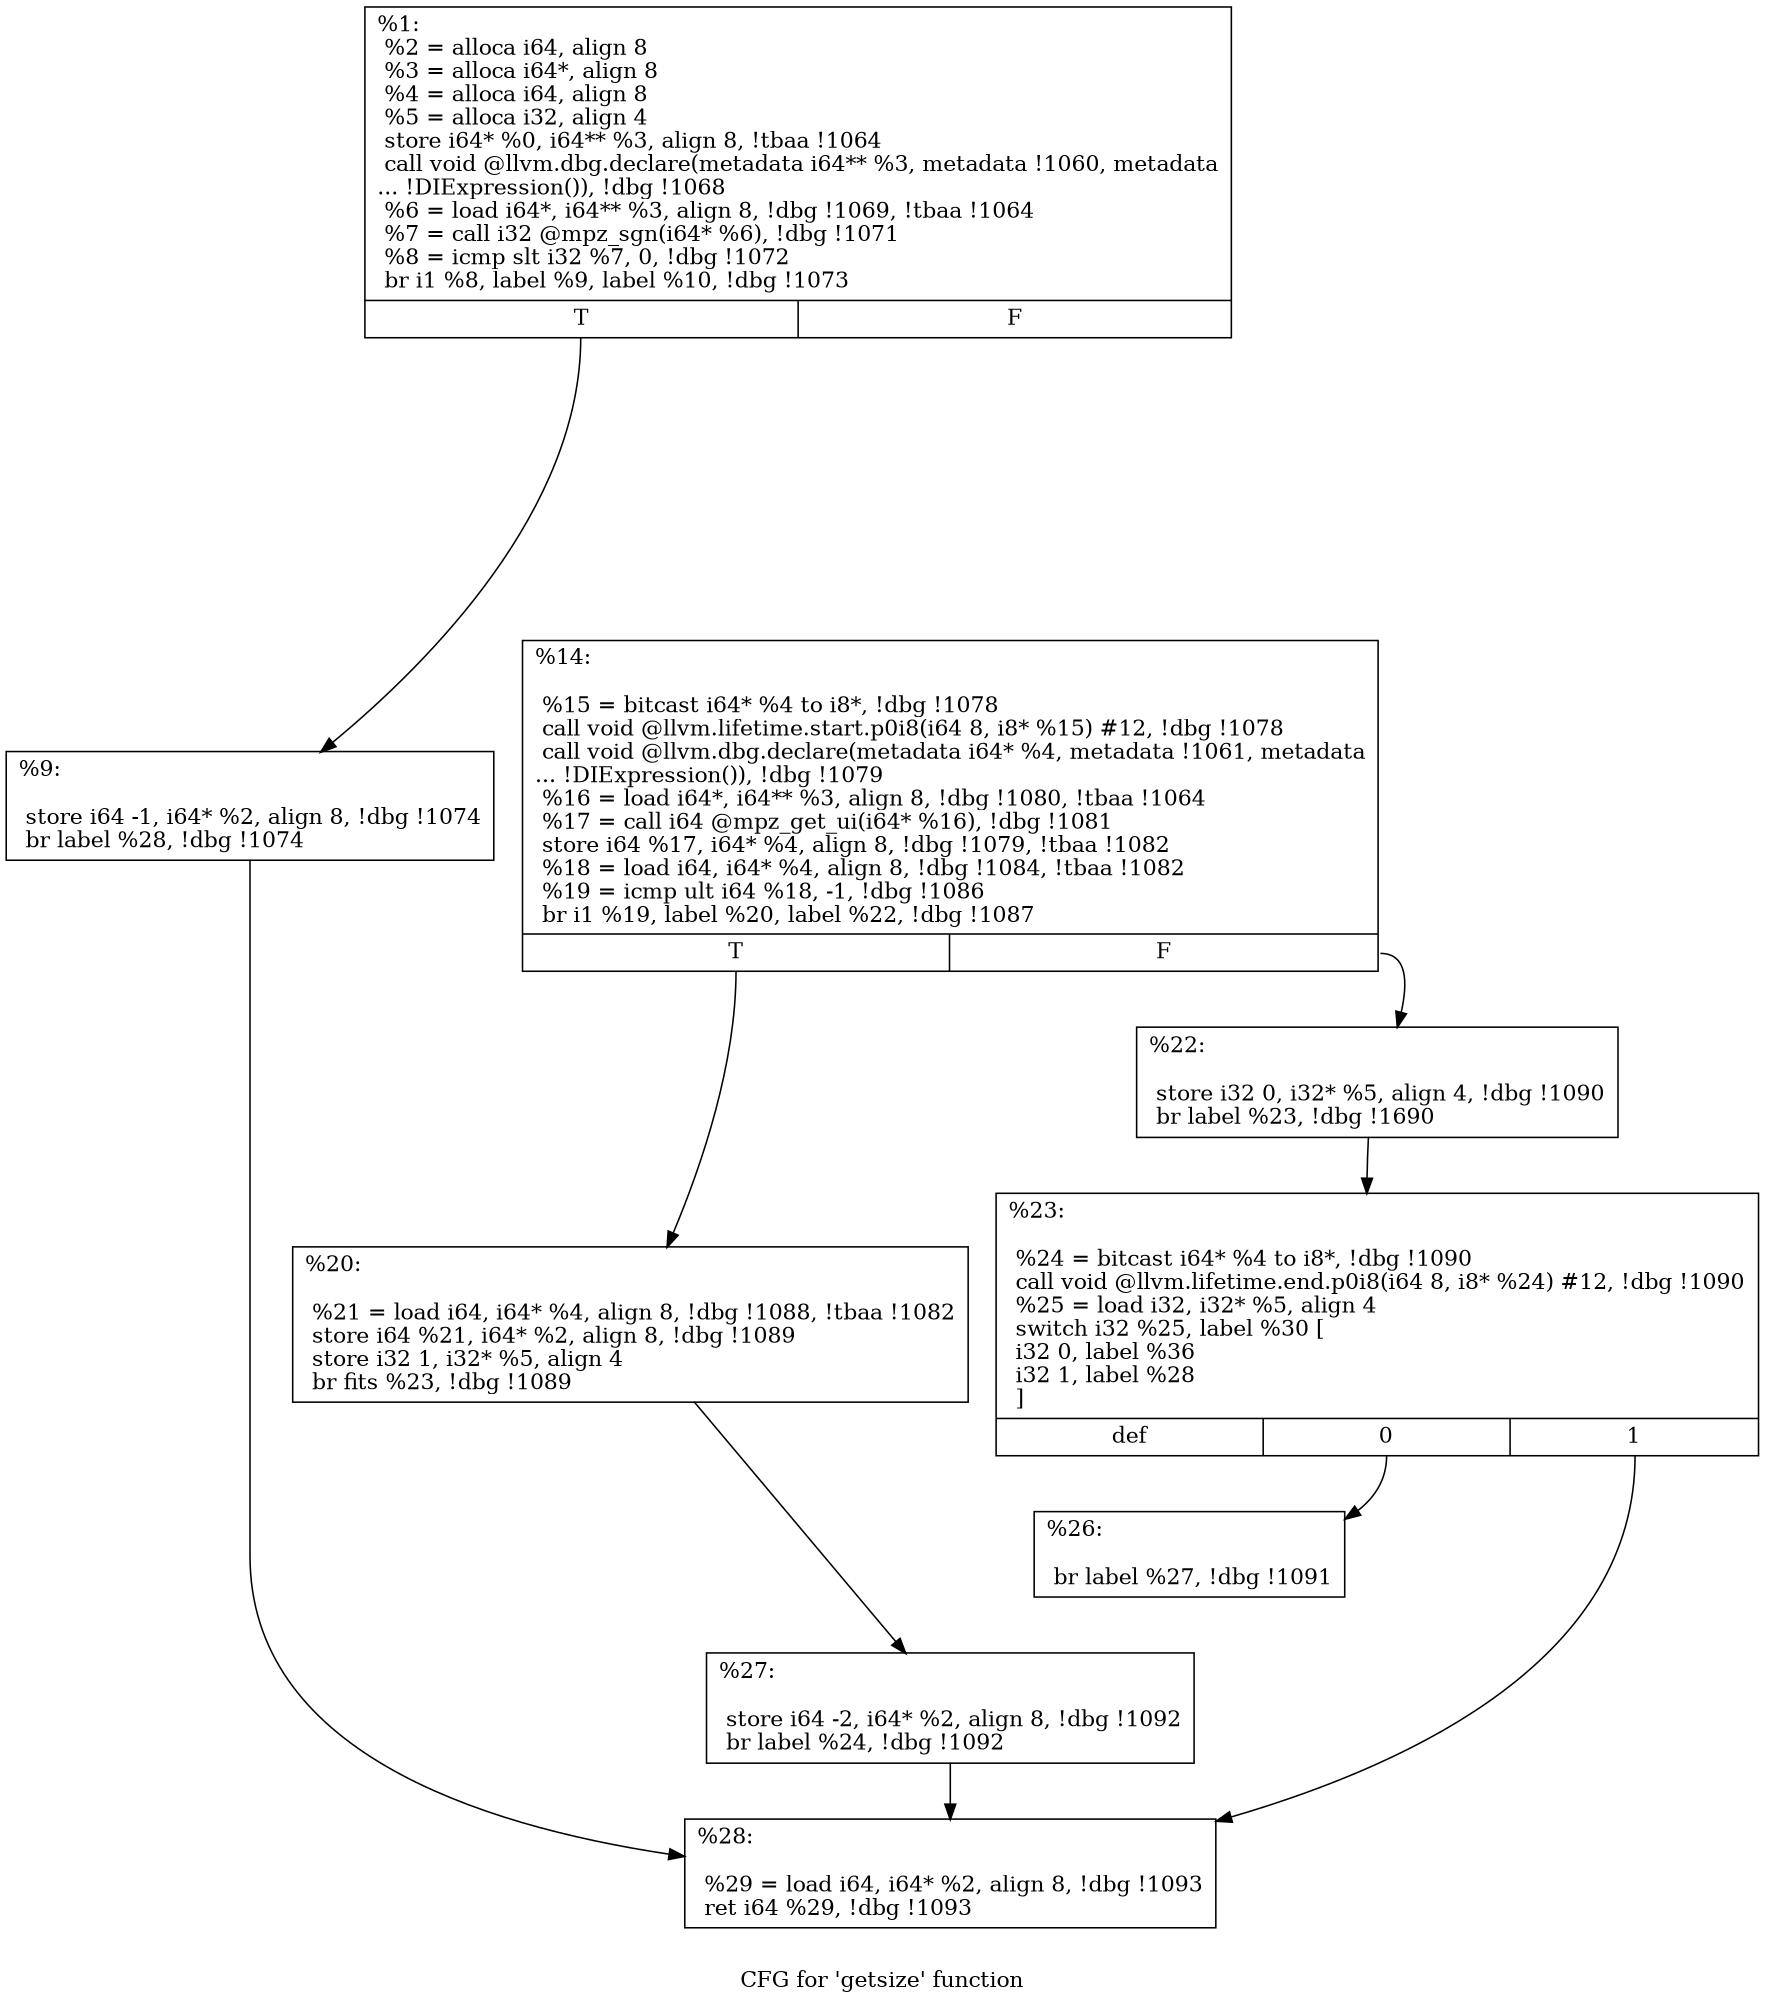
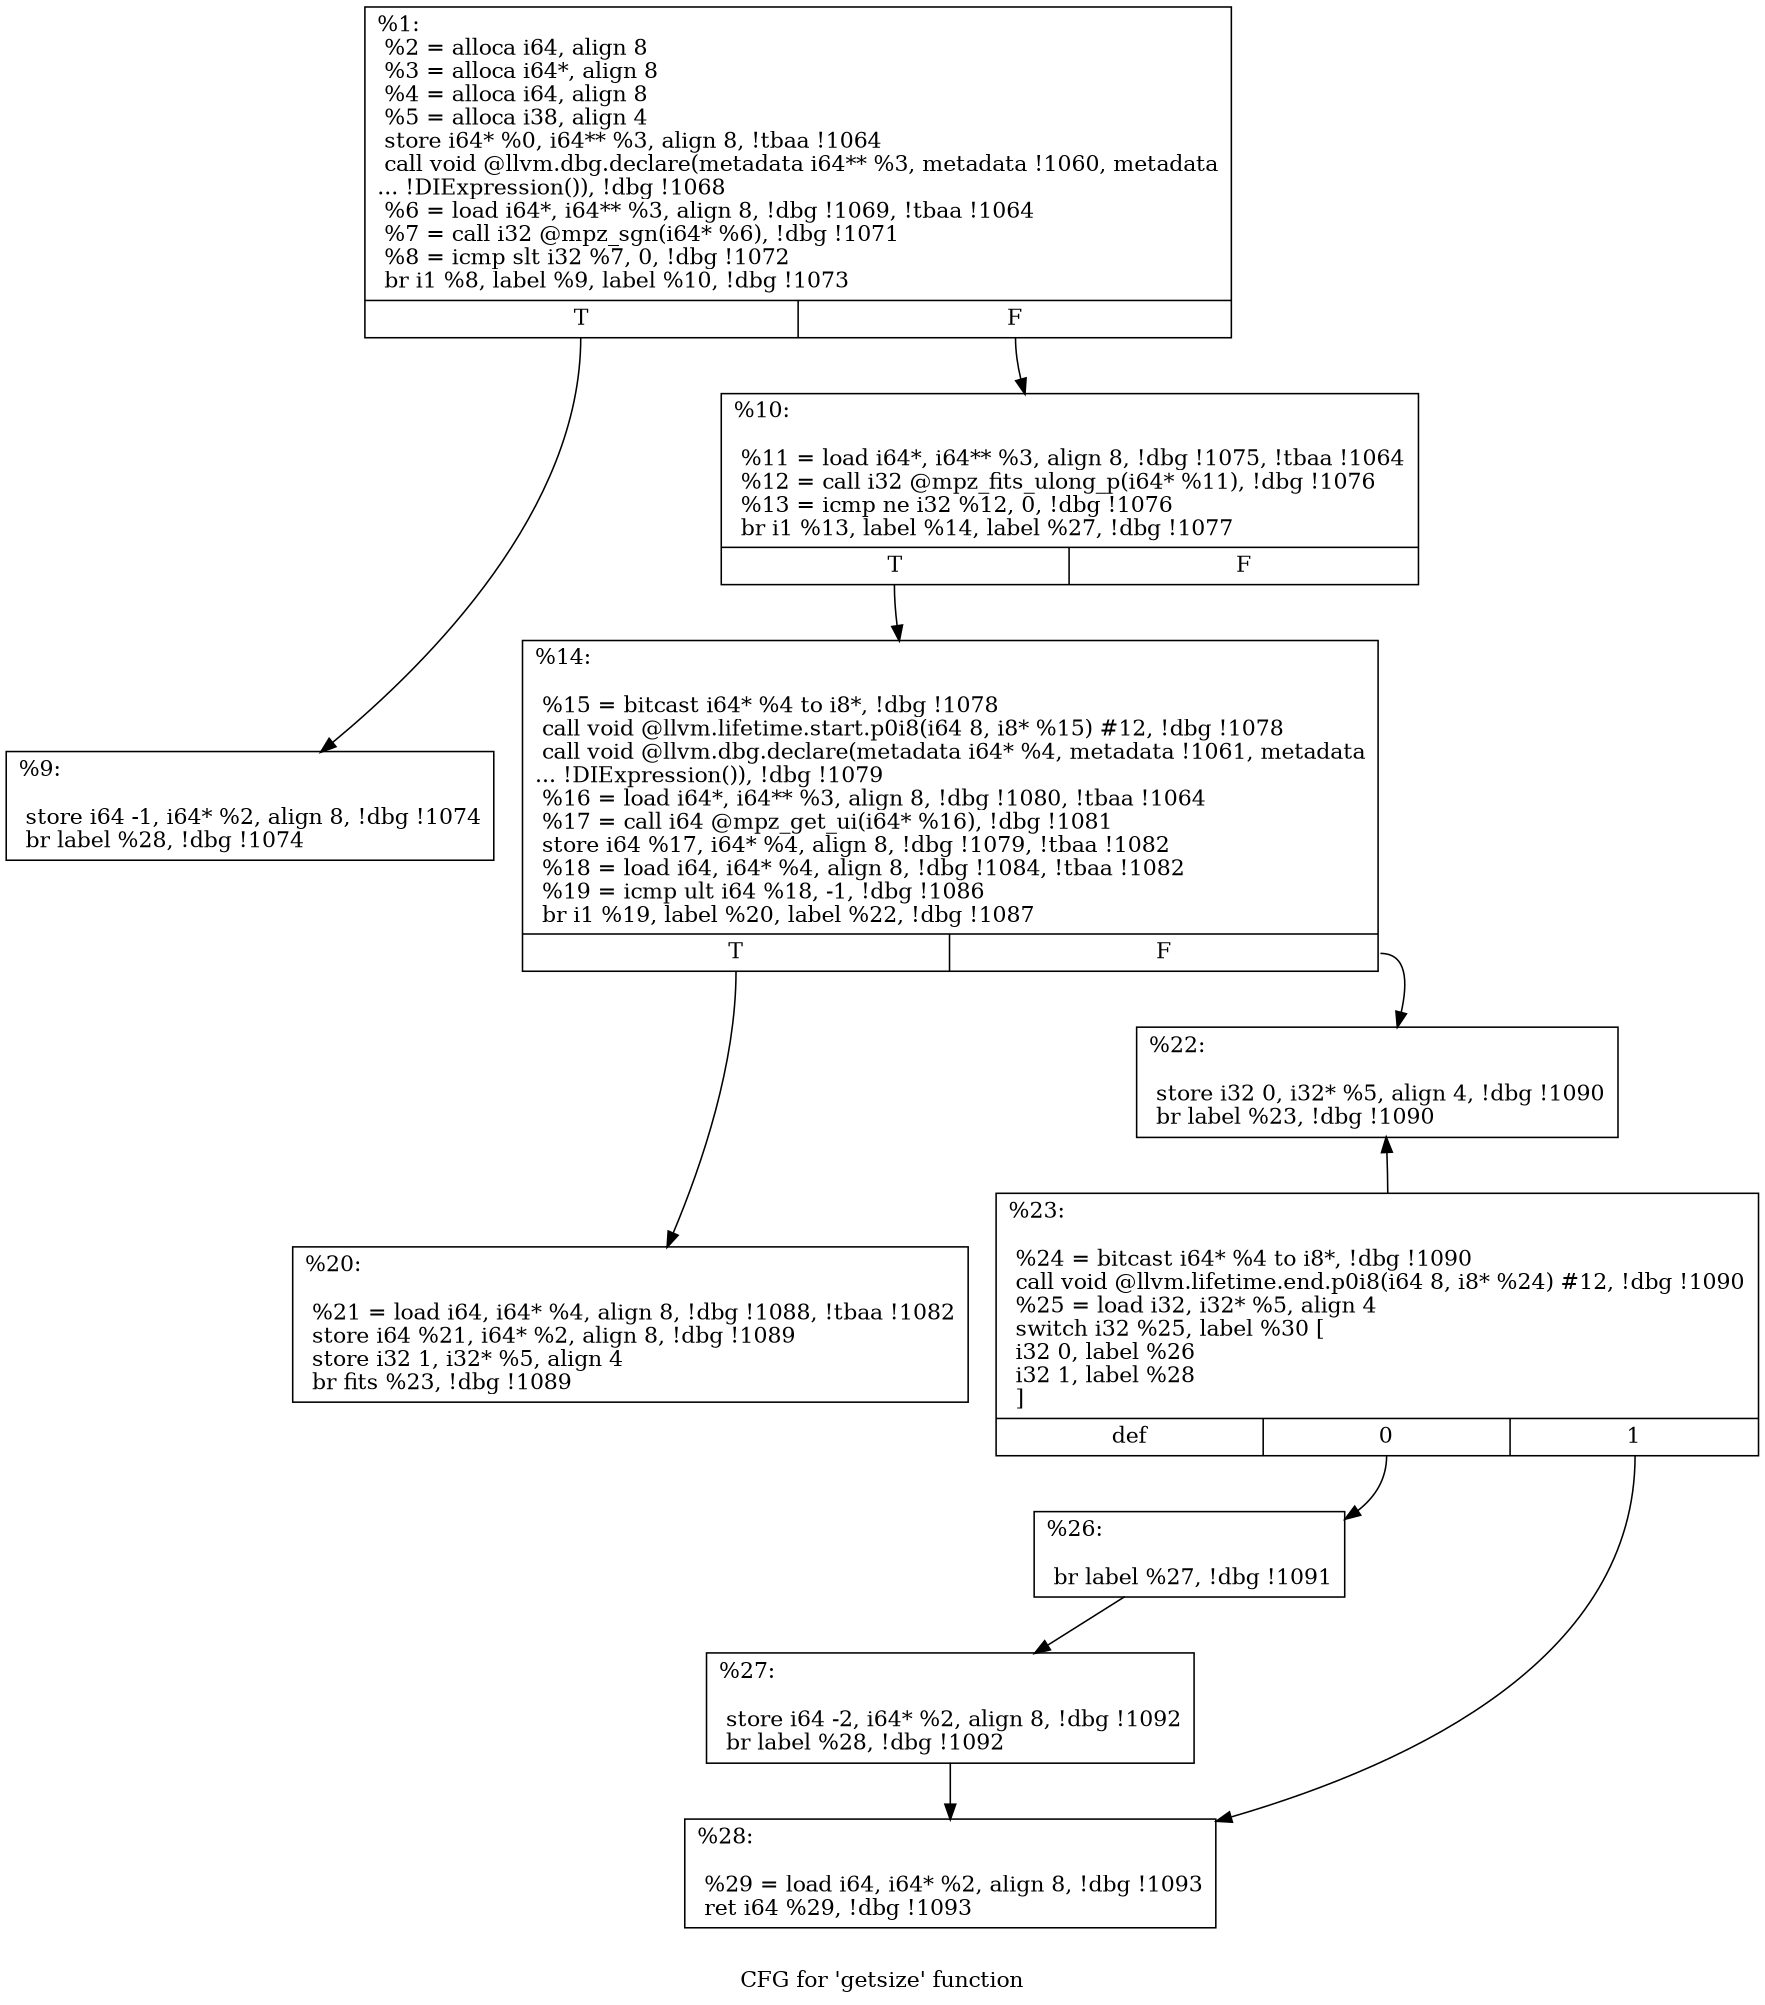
(513, 118) -> (513, 118)
none -> (1070, 489)
(1292, 1117) -> (1292, 1117)
(1368, 1157) -> (1387, 1173)
(1102, 1352) -> (1102, 1352)
(250, 1488) -> none
(795, 1522) -> (1086, 1621)
(862, 1743) -> (862, 1743)
